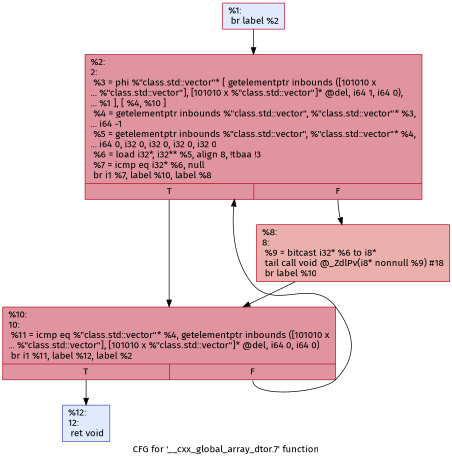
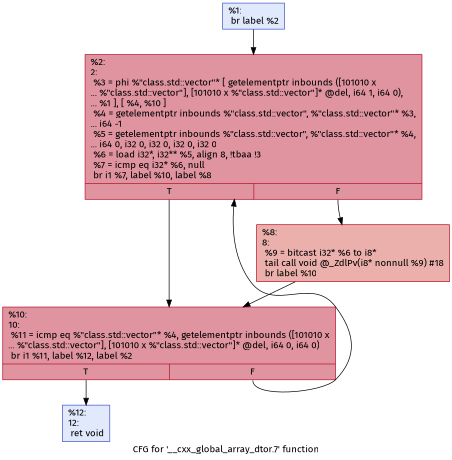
(254, 16) -> (254, 16)
